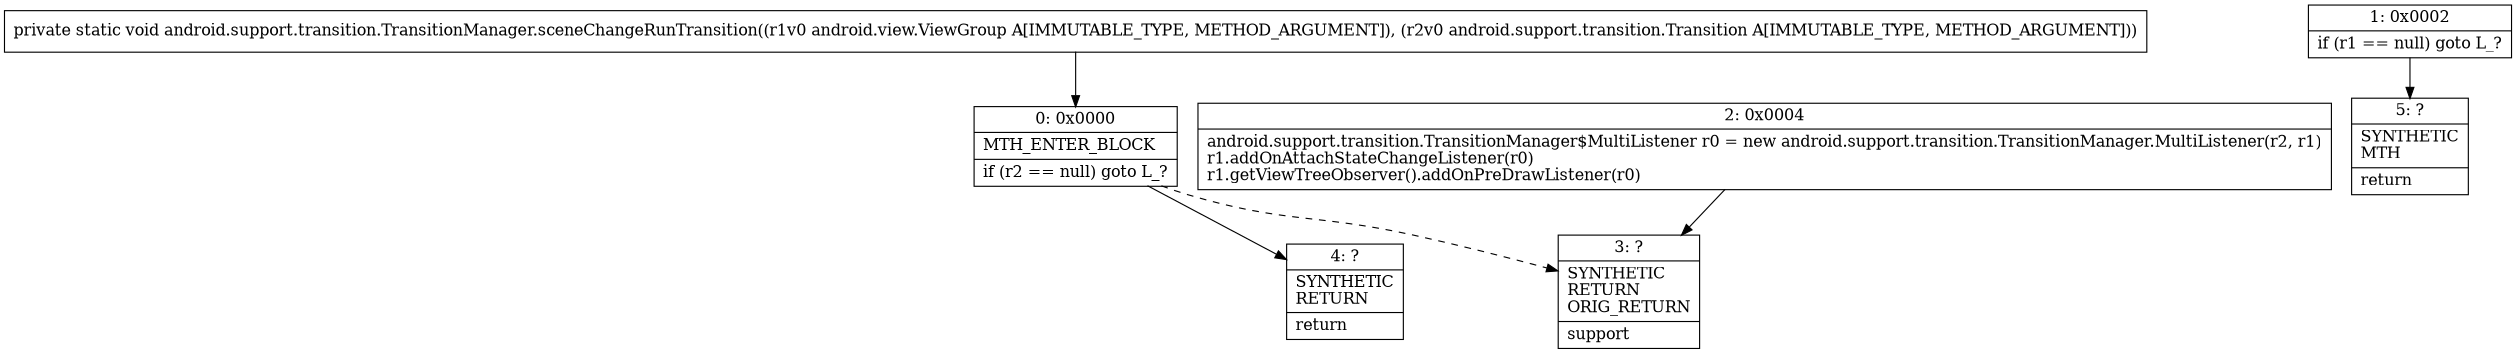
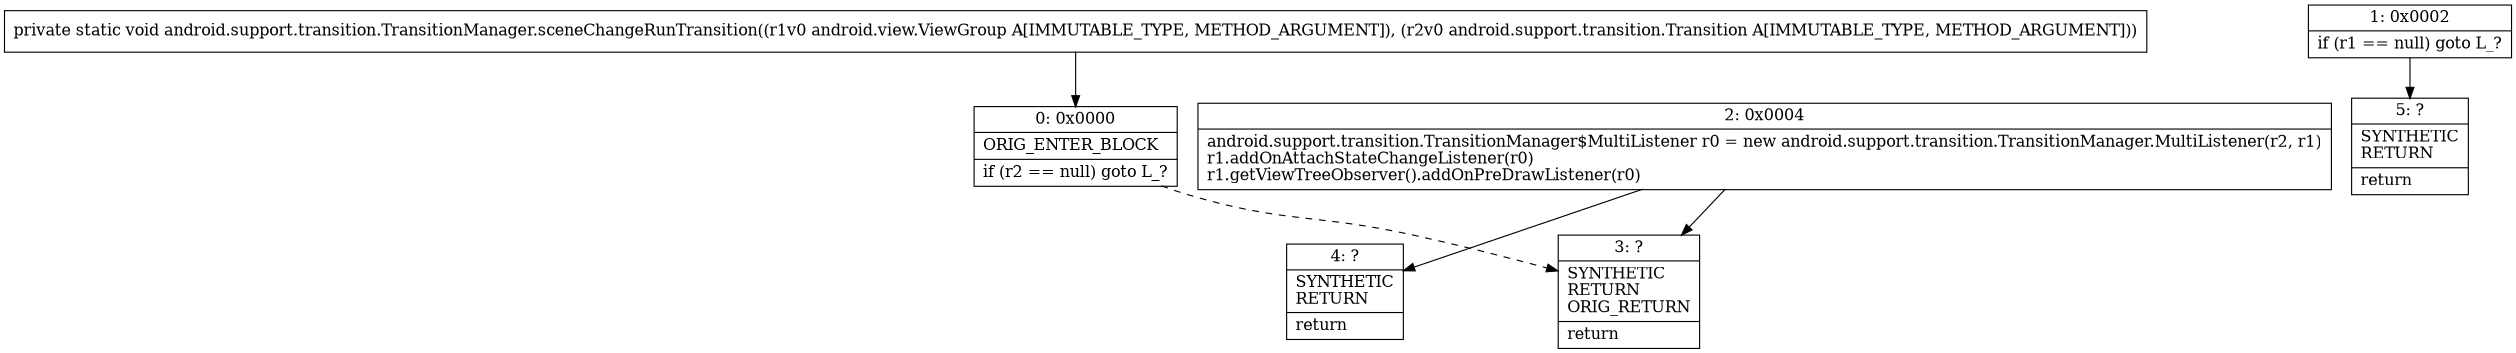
(1069, 145) -> (1071, 145)
(2381, 154) -> (2397, 154)
(1212, 220) -> (1528, 228)
(1599, 334) -> (1593, 334)
